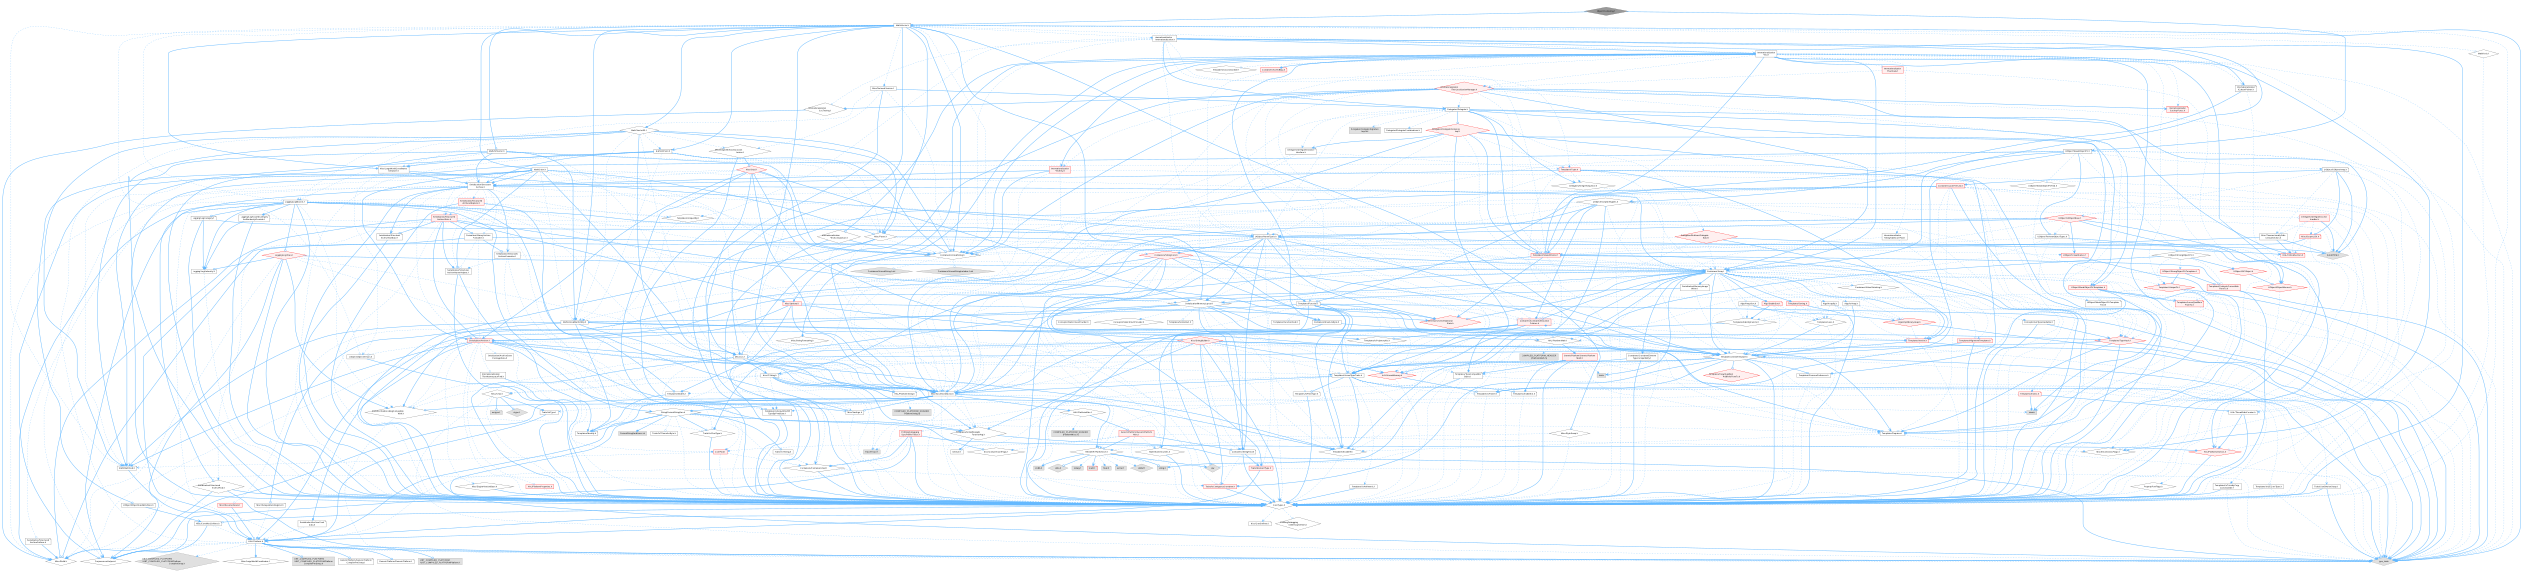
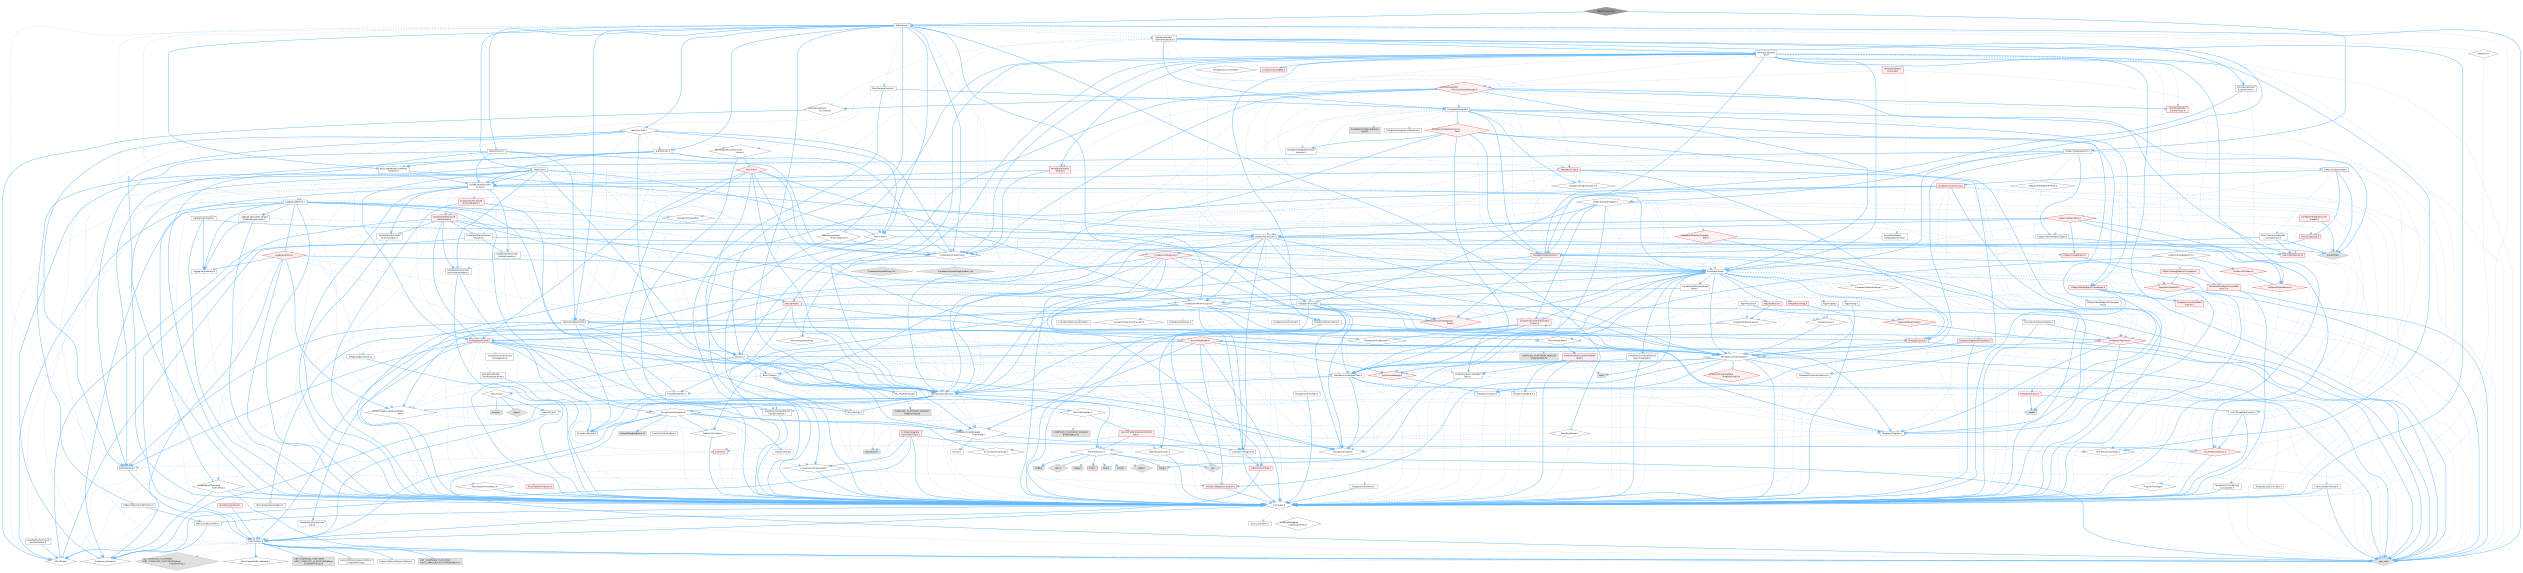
(244, 210) -> (244, 210)
(1327, 385) -> none
(1097, 452) -> (1097, 452)
